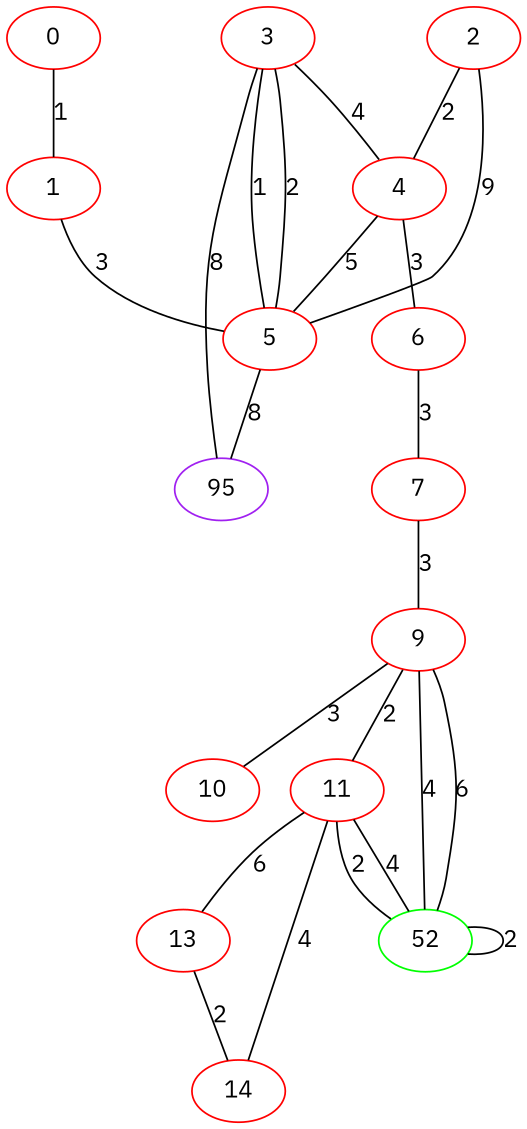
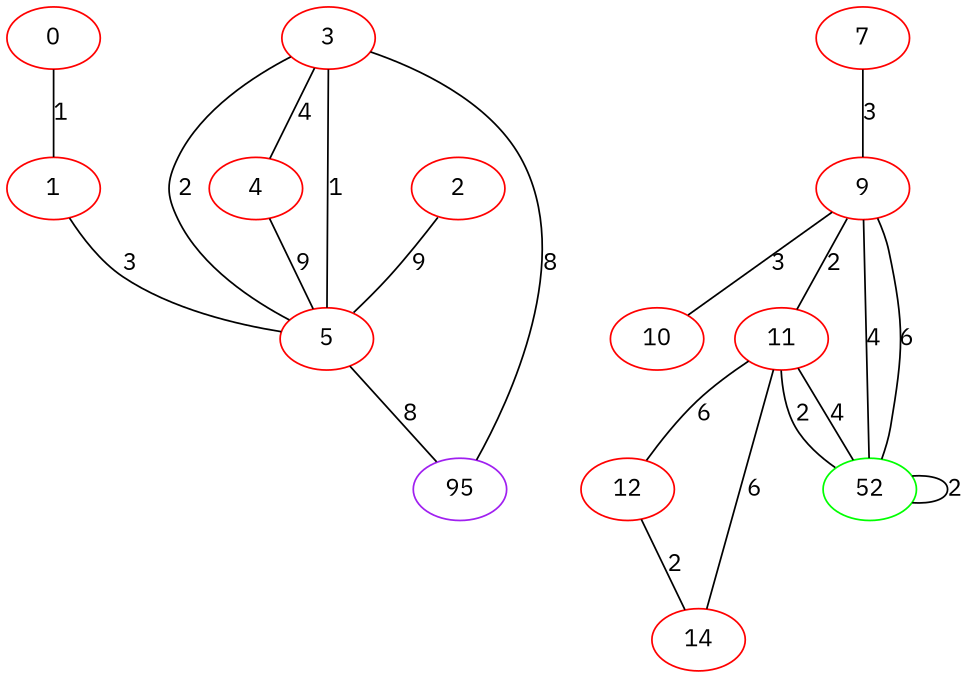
(437, 113) -> none
(352, 264) -> (303, 264)
(418, 339) -> none
(183, 941) -> (628, 489)
(305, 941) -> (755, 489)
